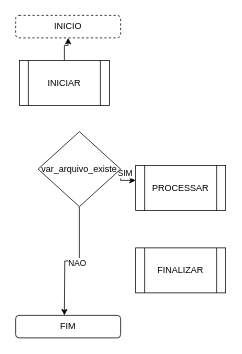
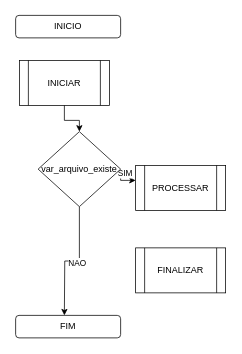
(68, 27) -> (68, 27)
(64, 50) -> (67, 120)
